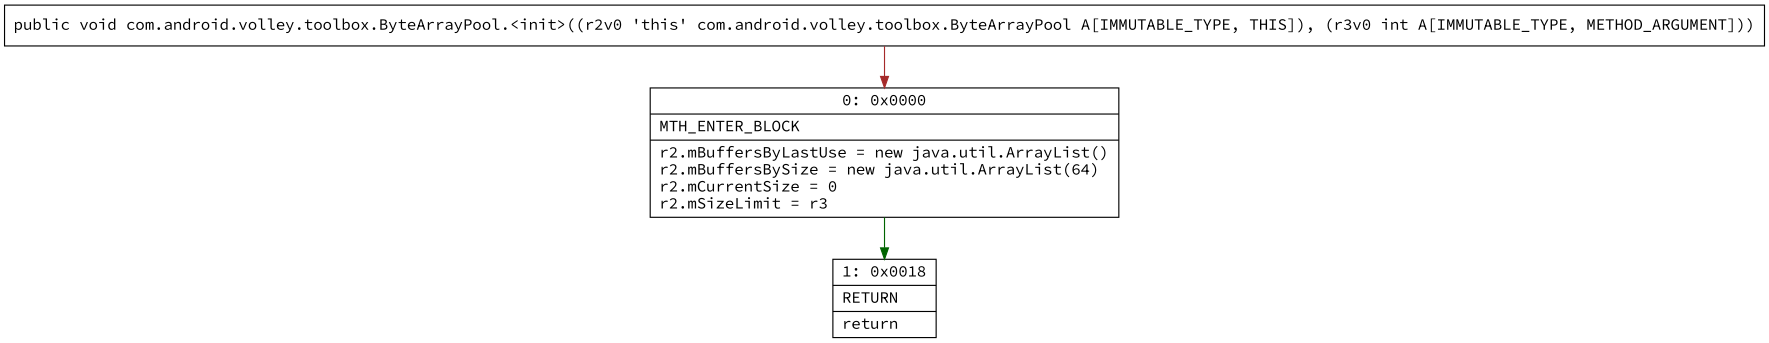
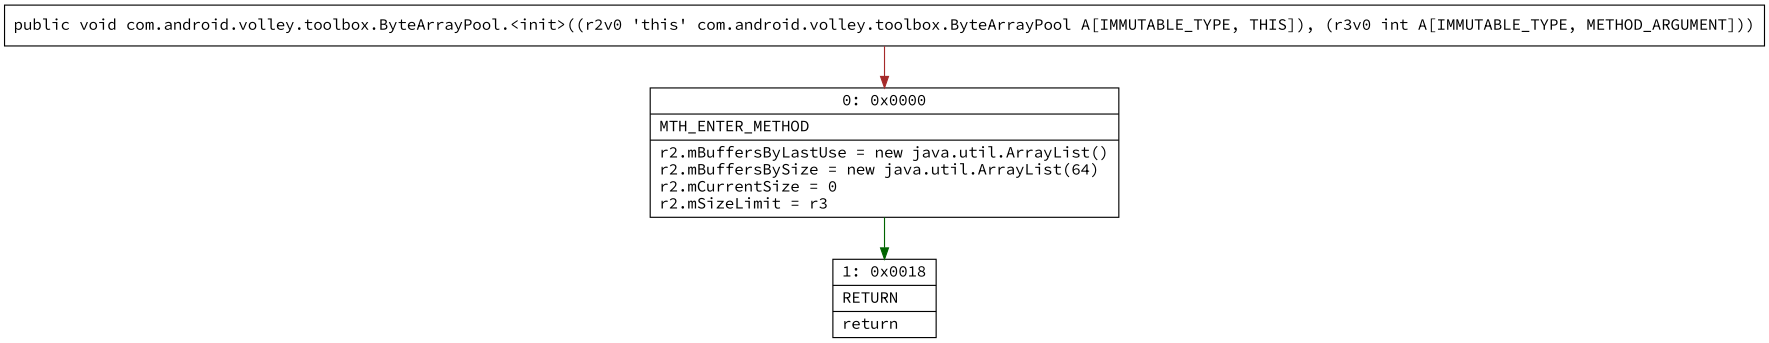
(730, 127) -> (735, 127)
